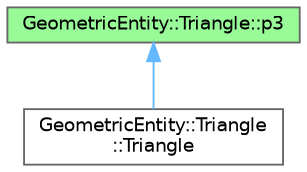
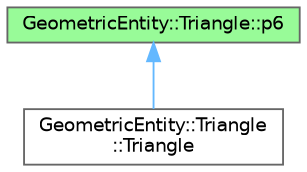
(154, 25) -> (154, 25)
